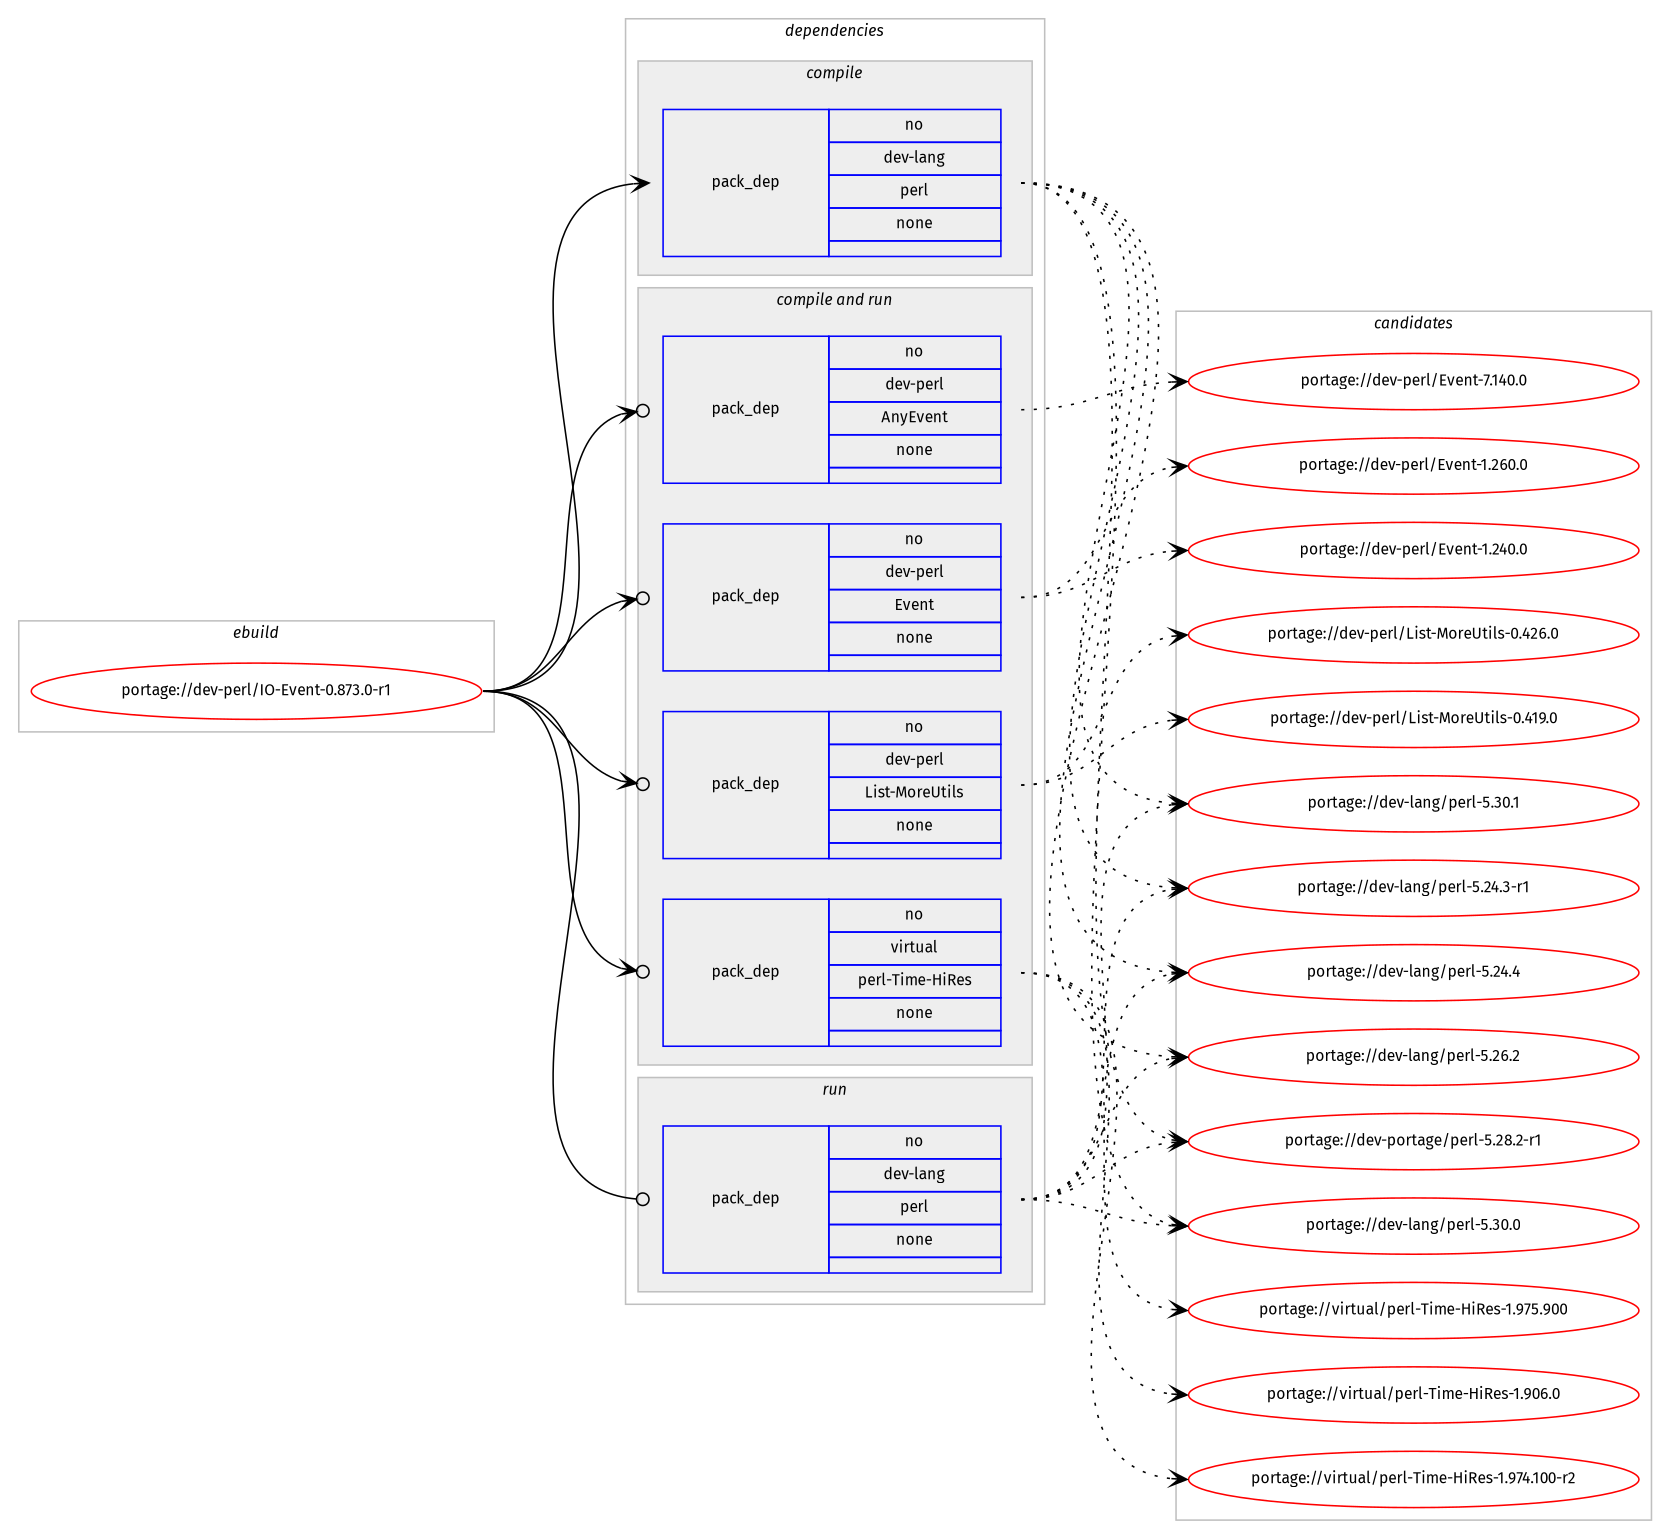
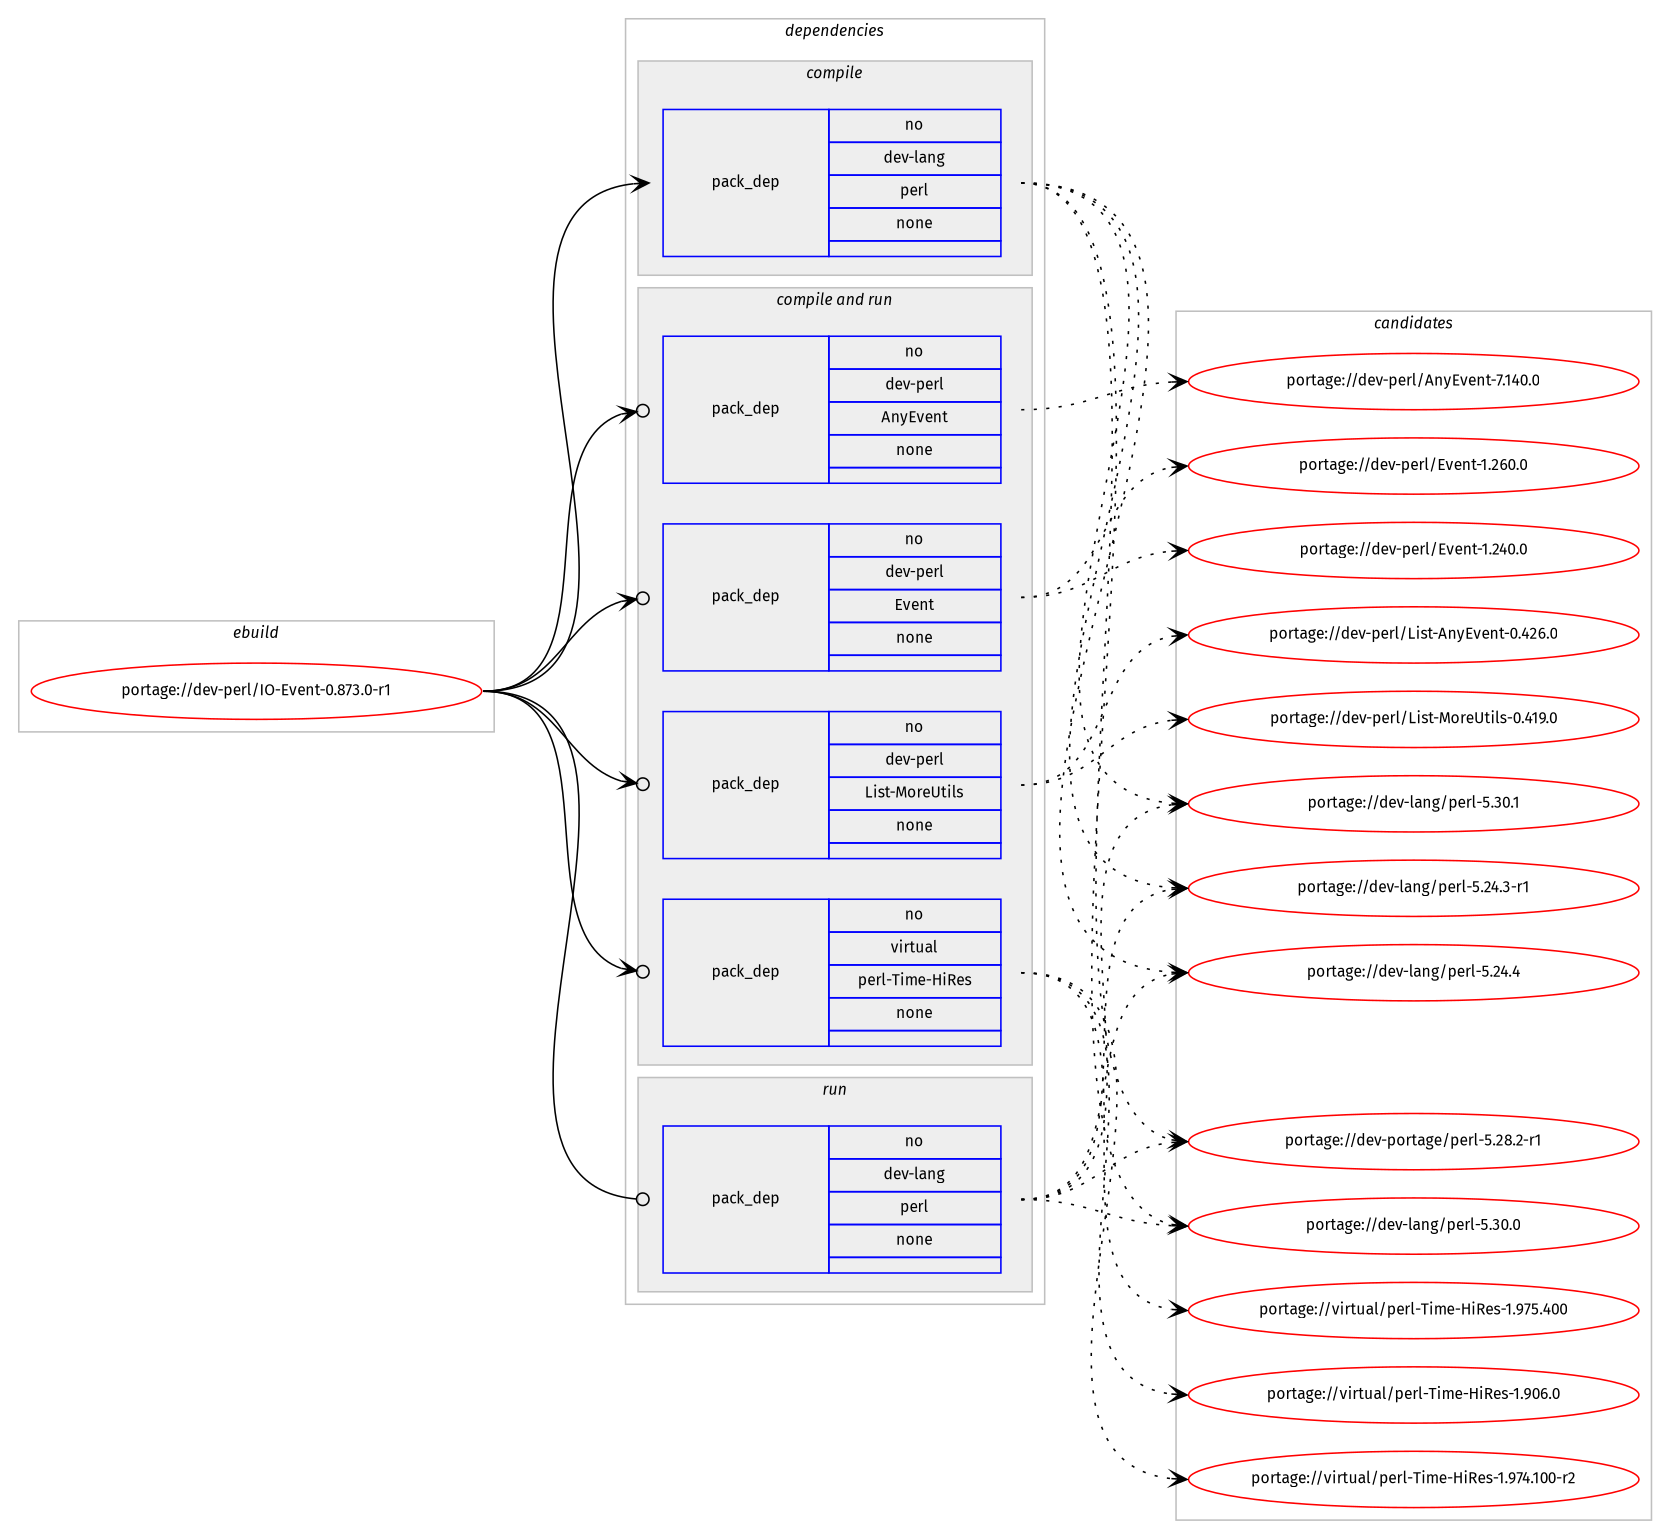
(1414, 382) -> (1414, 382)
(1414, 635) -> (1414, 635)
(1414, 1057) -> none
(1414, 1311) -> (1414, 1311)
